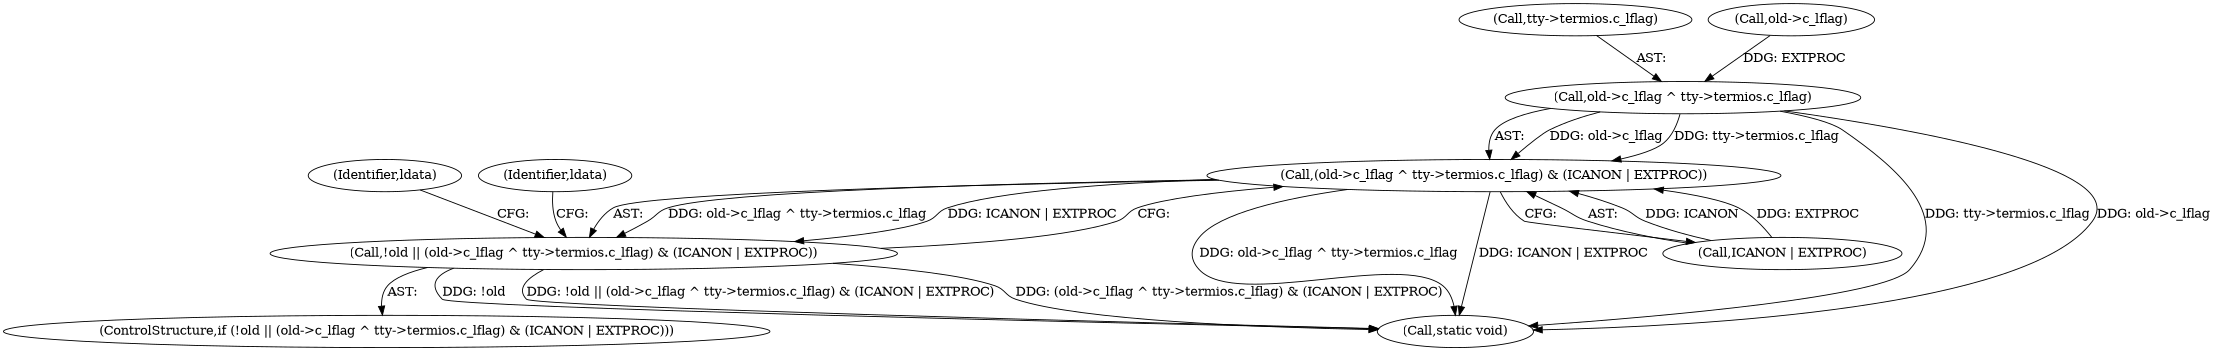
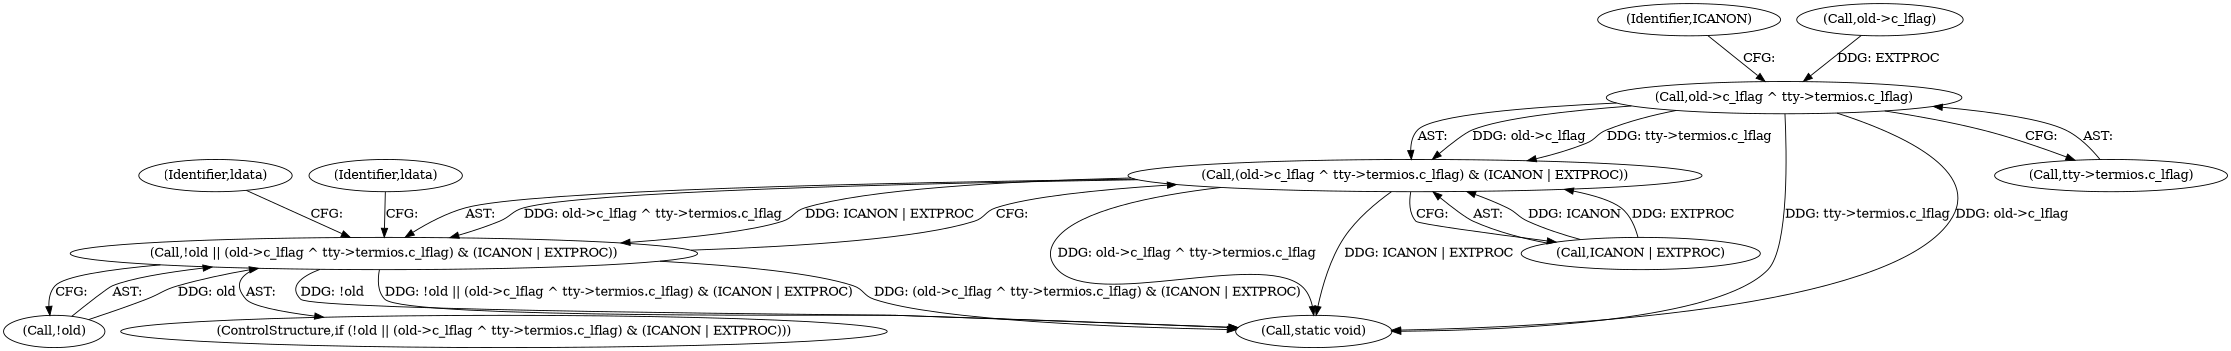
none -> (1689, 20)
none -> (1977, 129)
none -> (54, 331)
